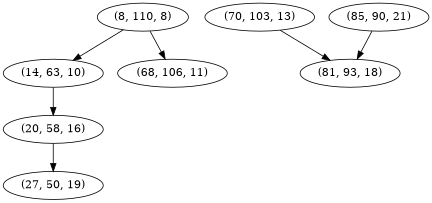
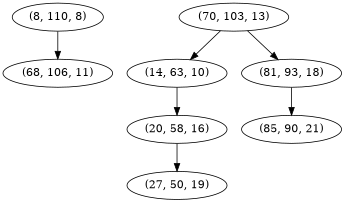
(366, 42) -> (292, 97)
(102, 43) -> (208, 42)
